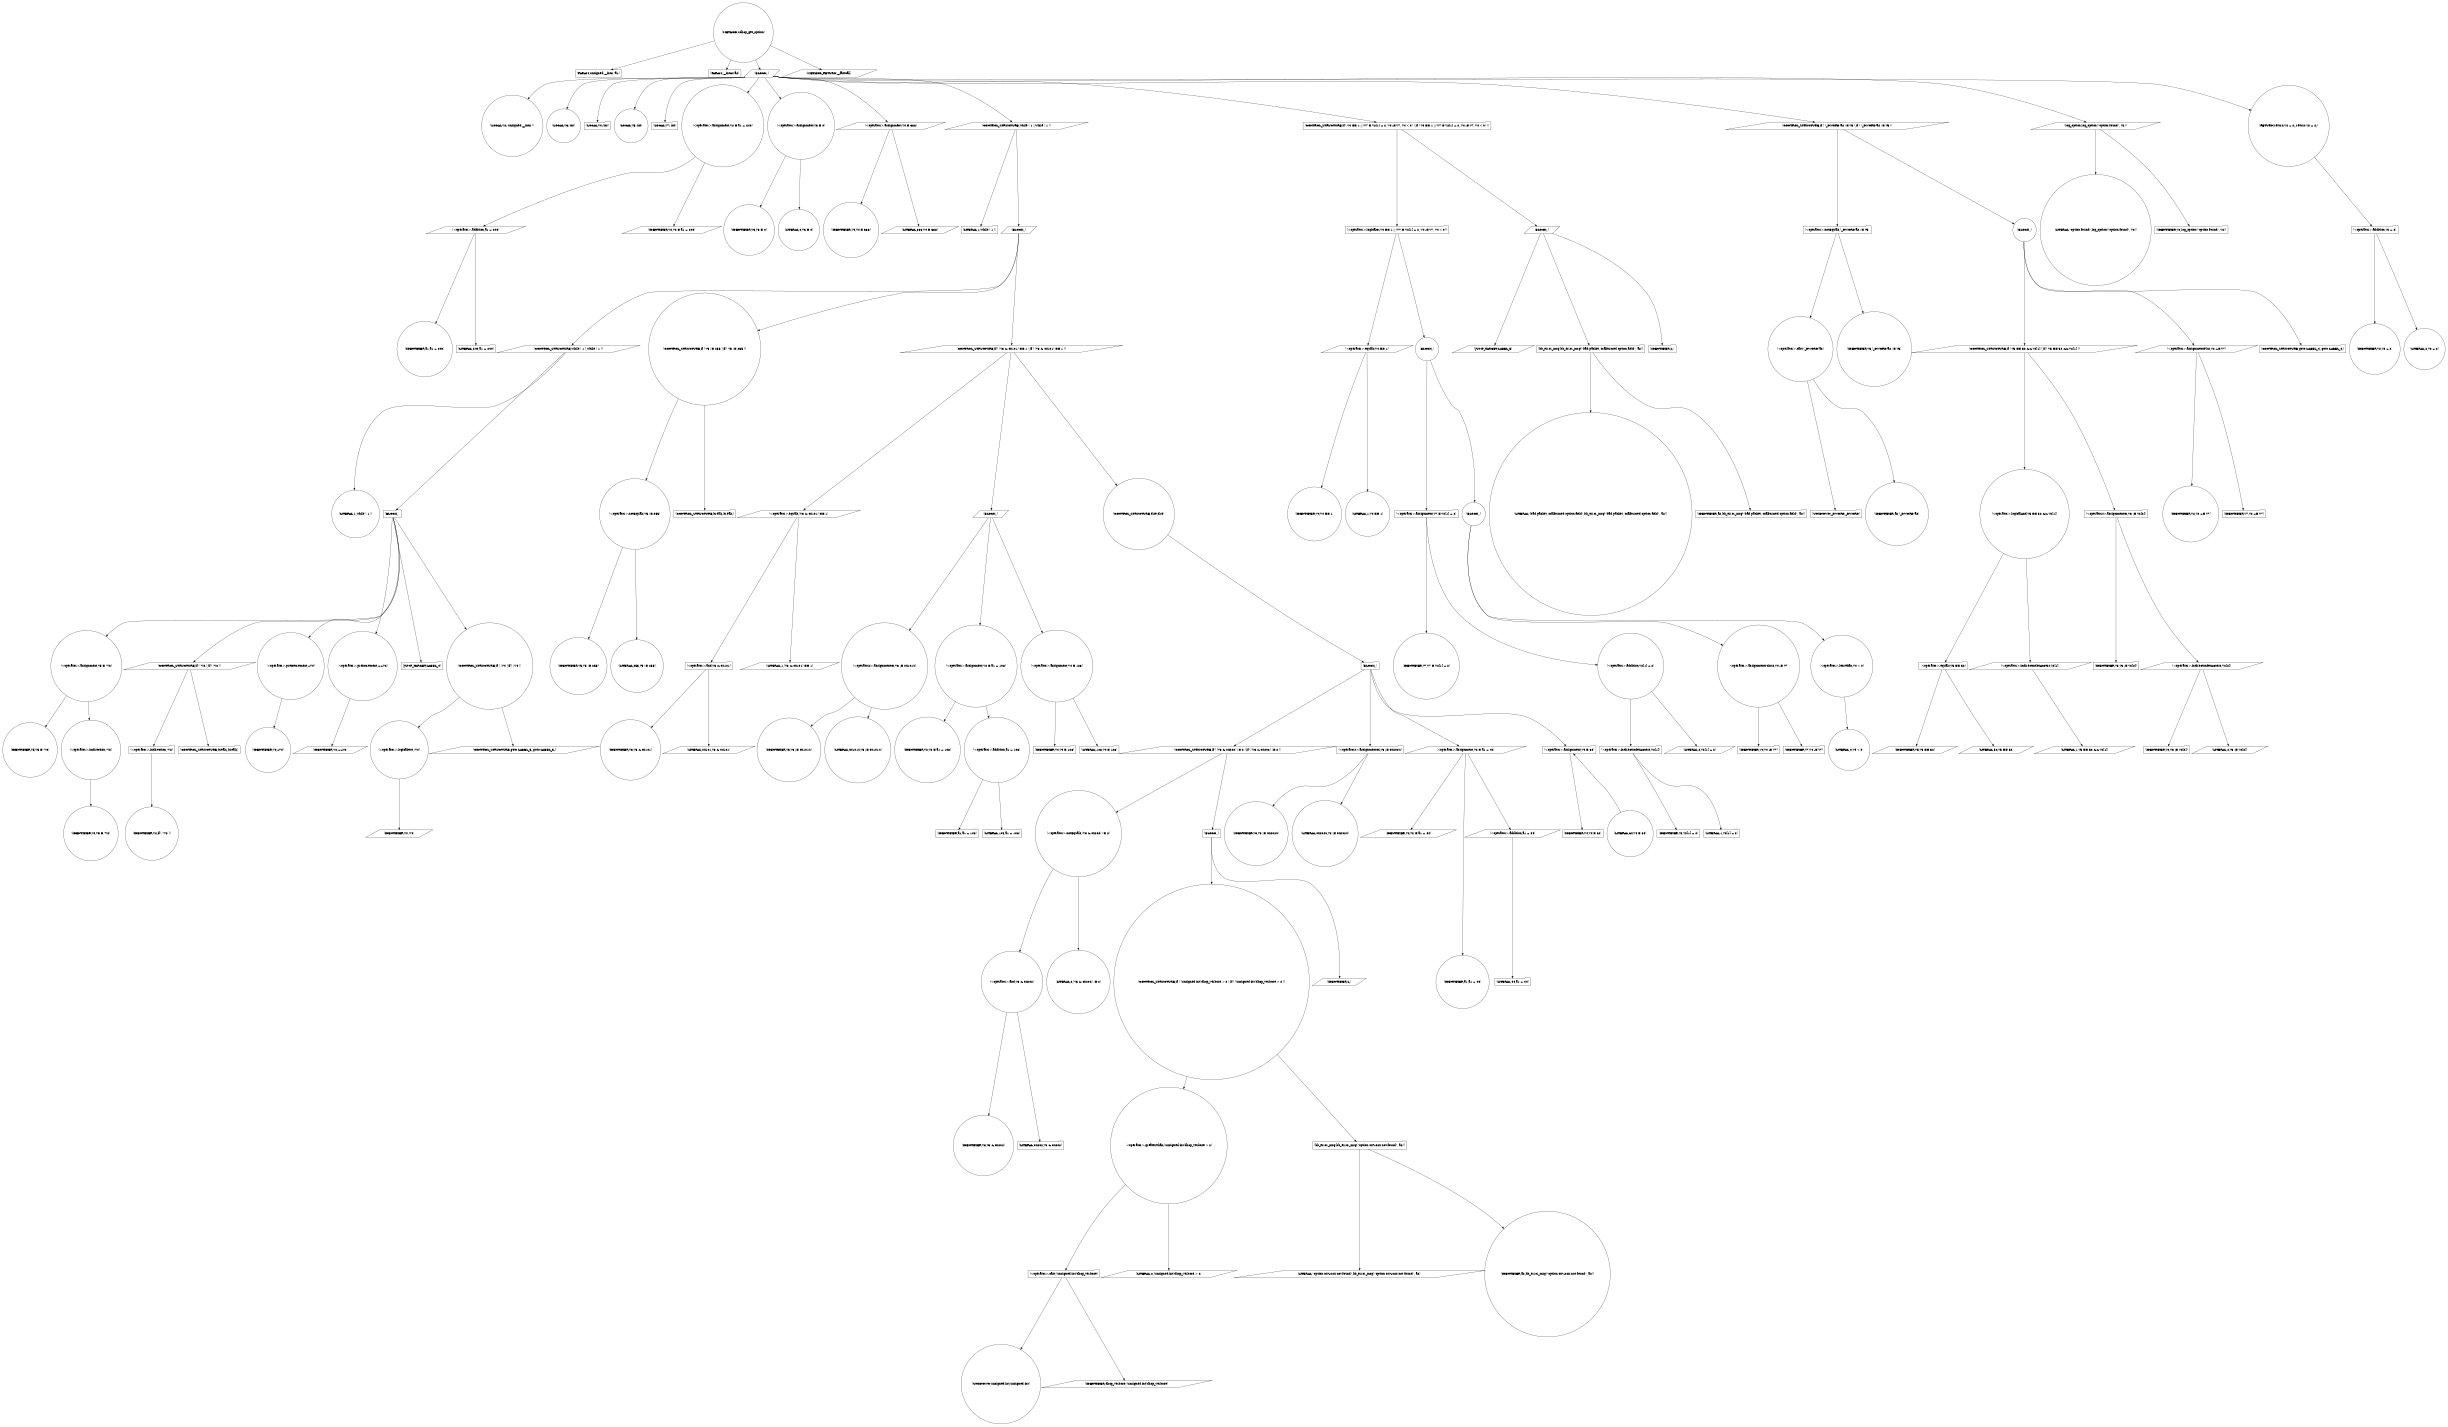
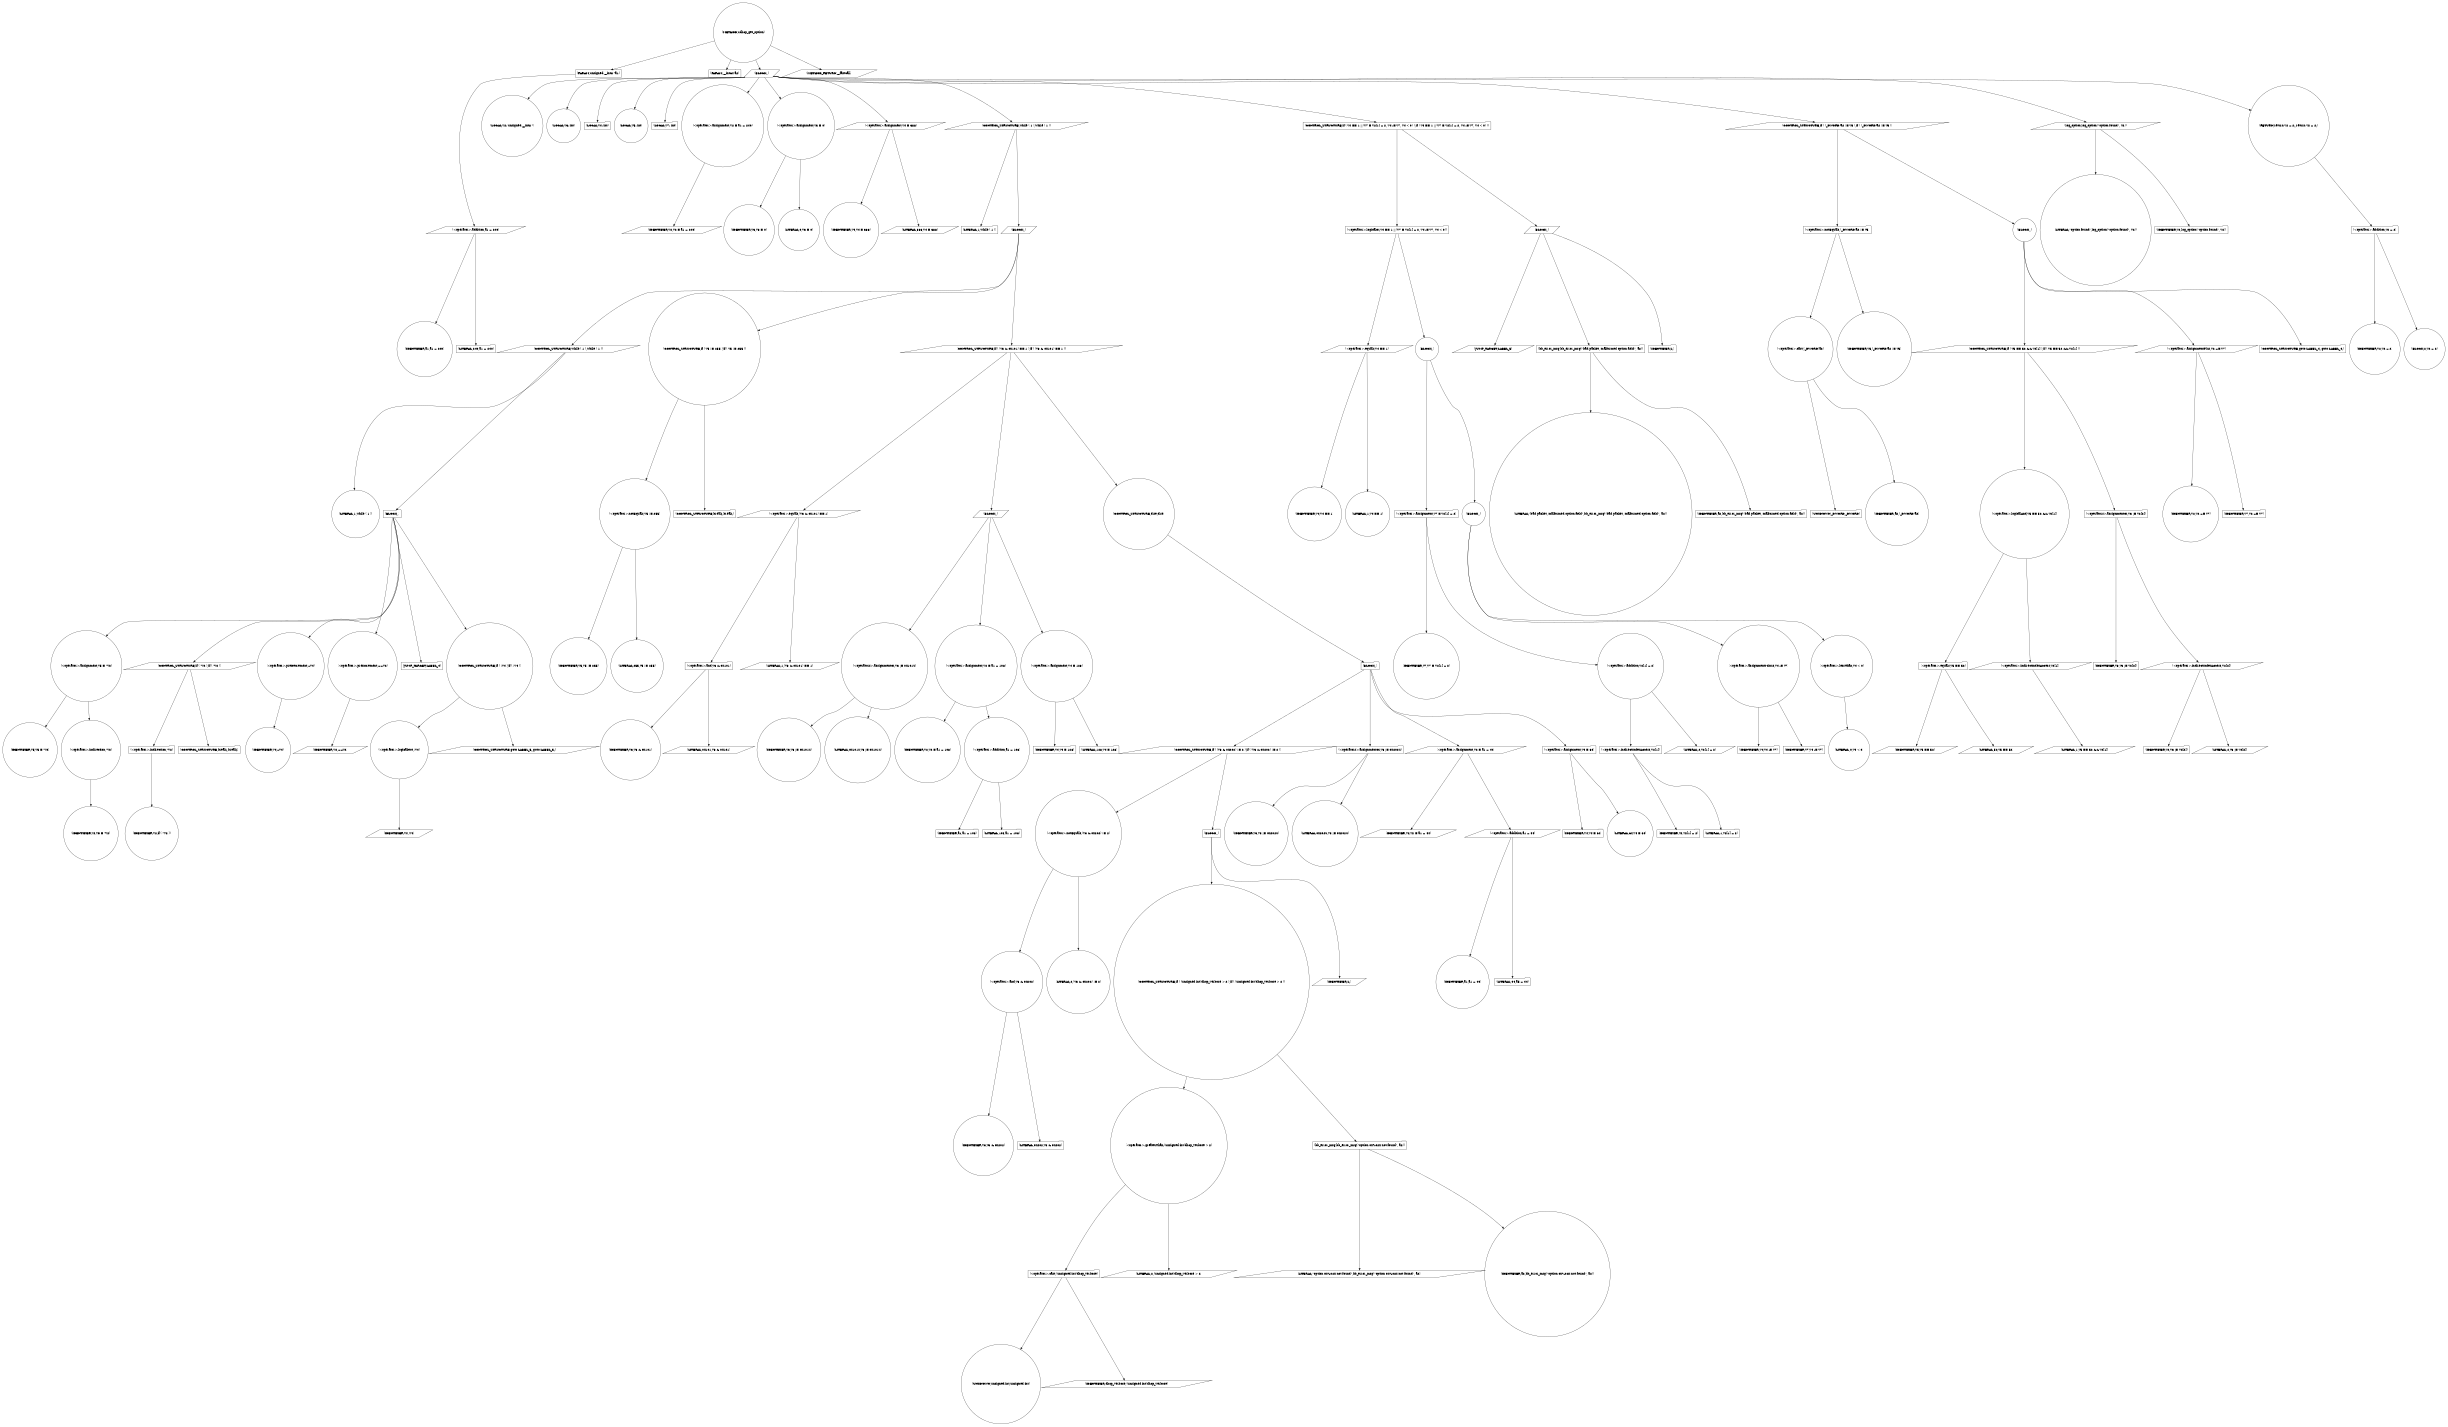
(589, 184) -> (467, 106)
(2425, 349) -> (2425, 349)
(1599, 783) -> (1595, 782)
(1463, 853) -> (1489, 895)
(1513, 982) -> (1513, 982)
